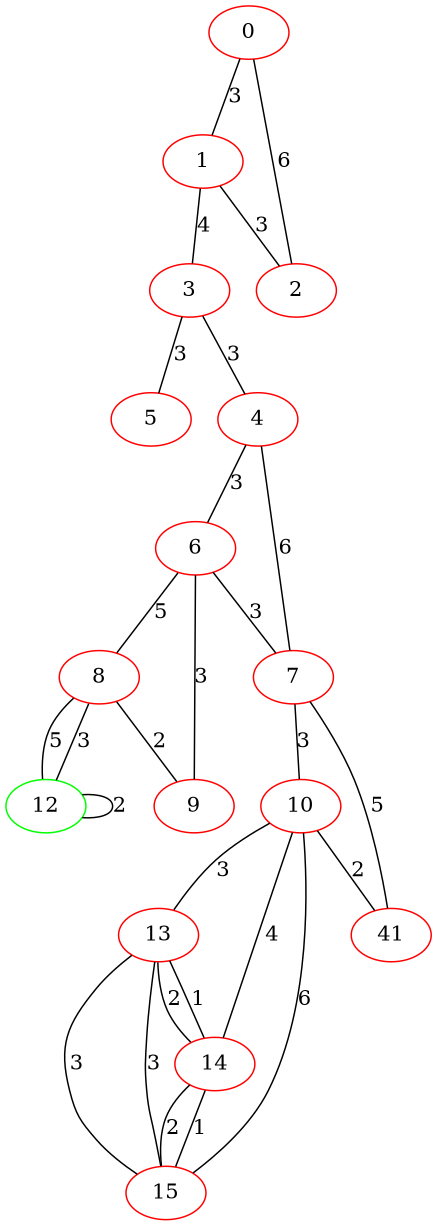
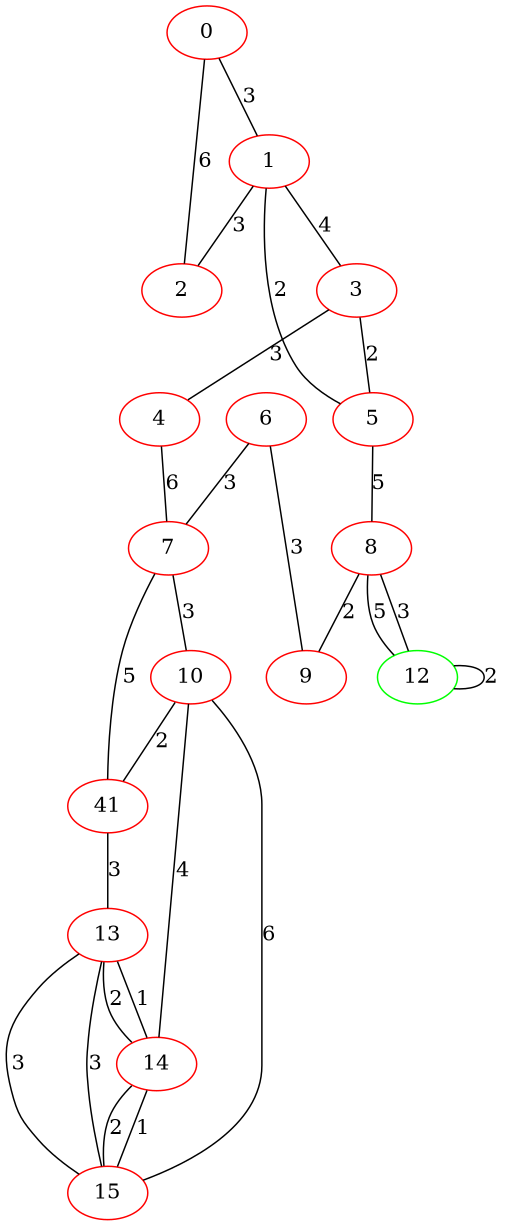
none -> (273, 309)
(181, 355) -> (373, 355)
(227, 484) -> none
(147, 613) -> (372, 484)
(216, 860) -> (108, 871)
